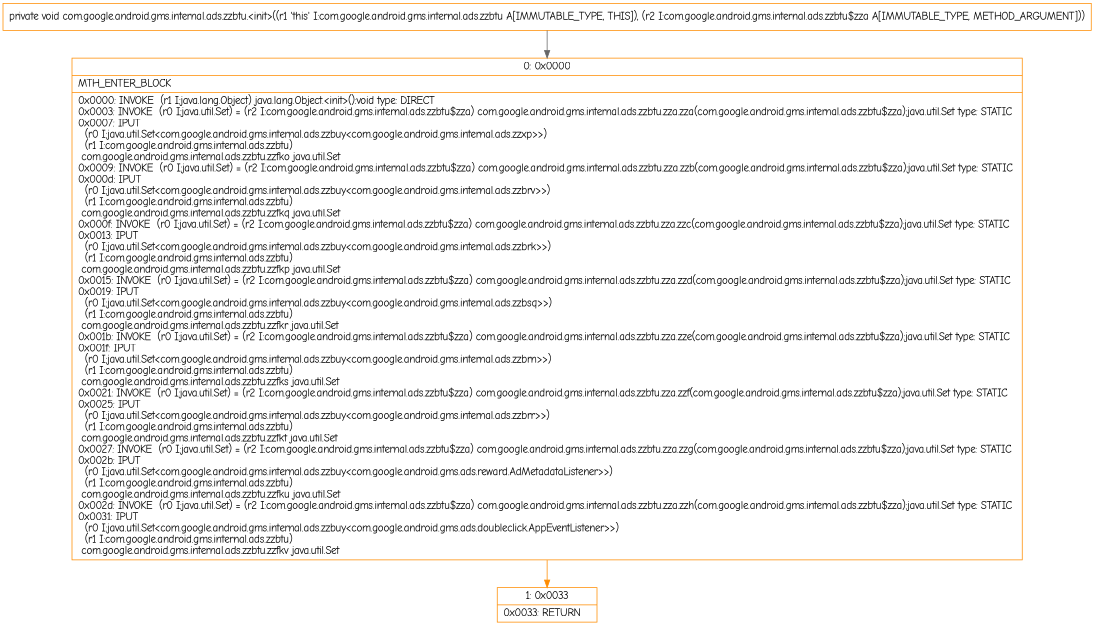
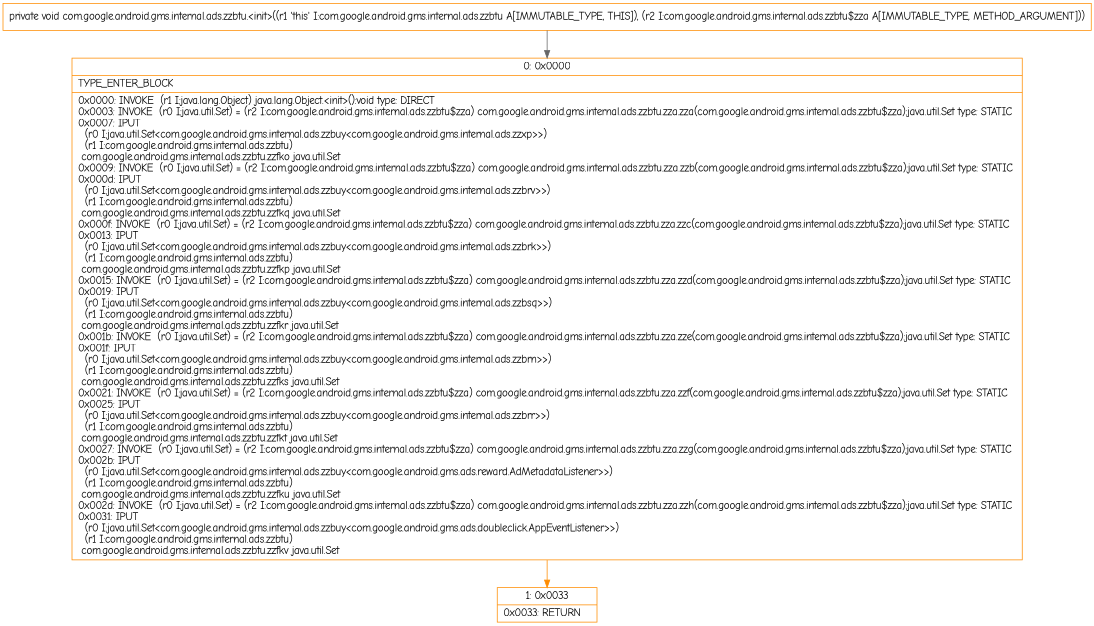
(124, 84) -> (126, 84)
